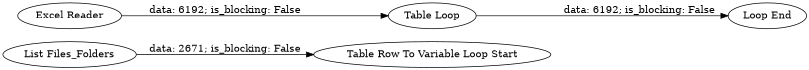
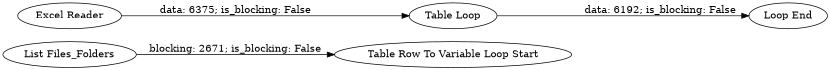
(225, 10) -> (235, 10)
(225, 49) -> (235, 49)
